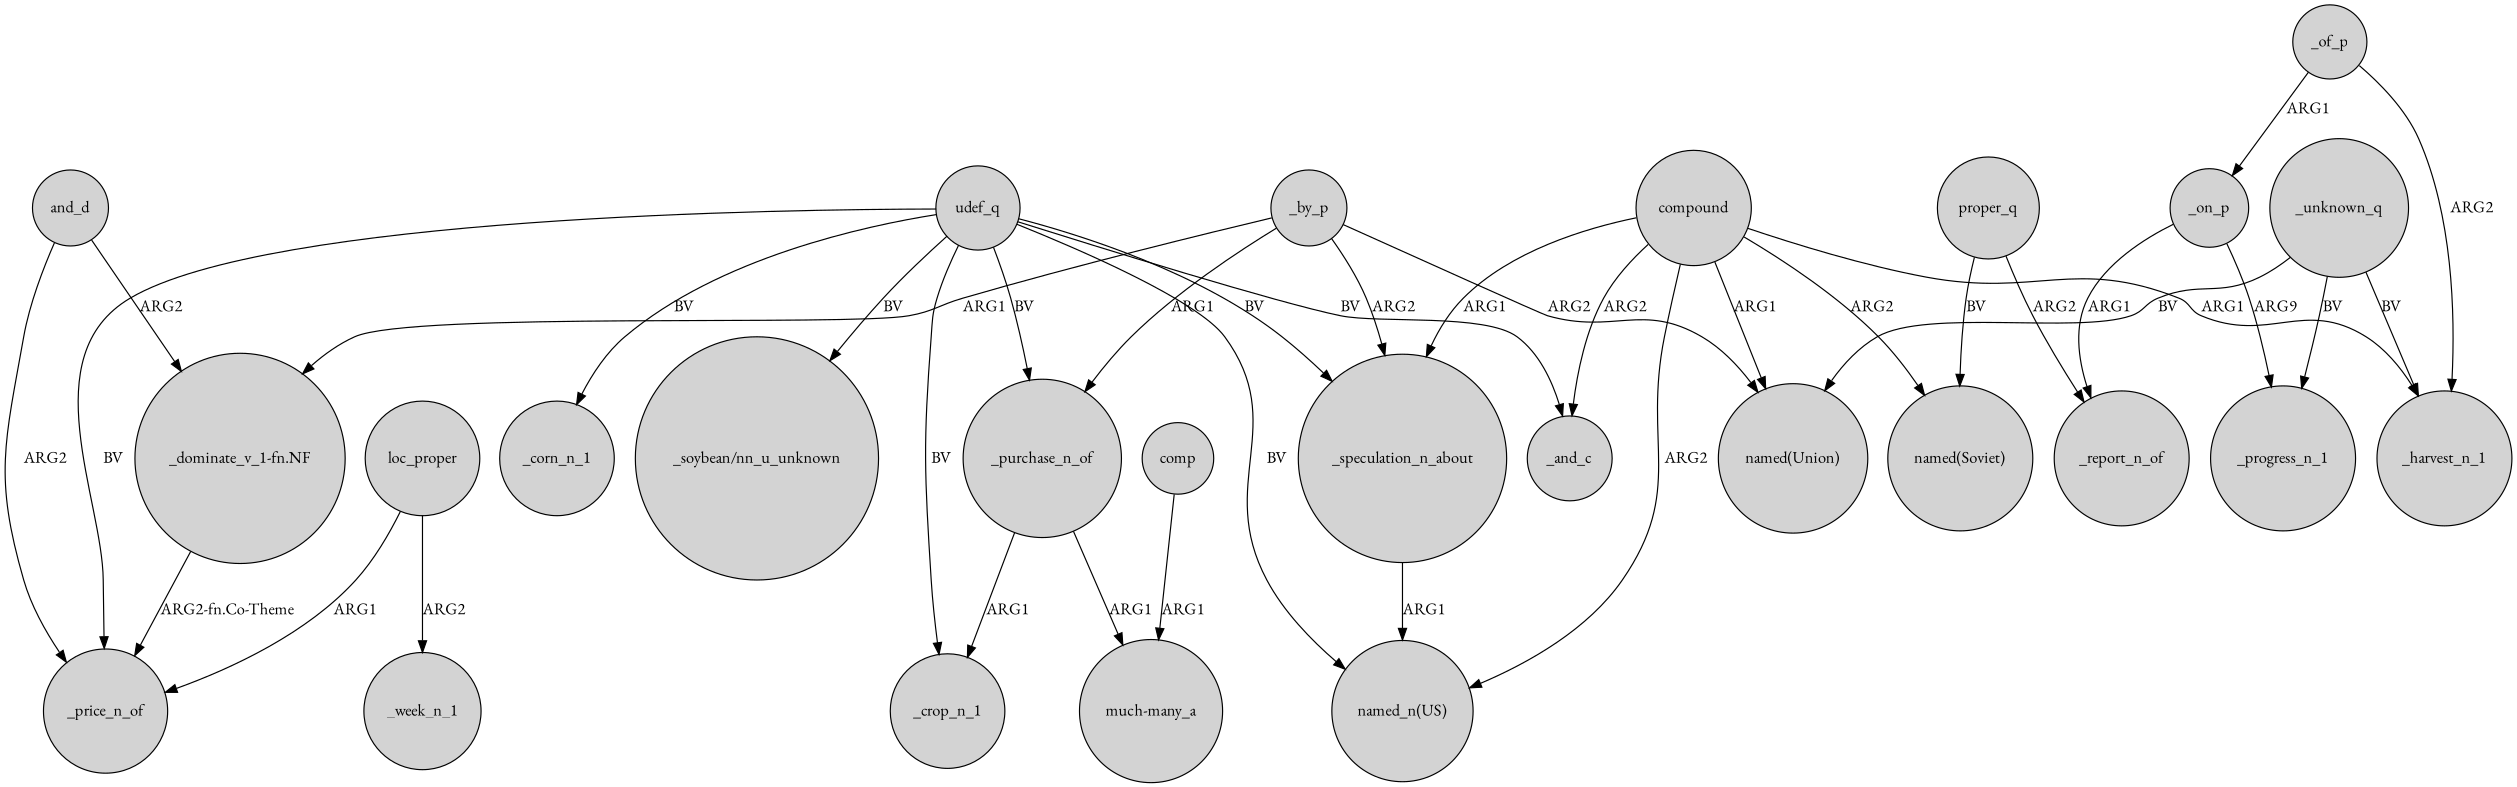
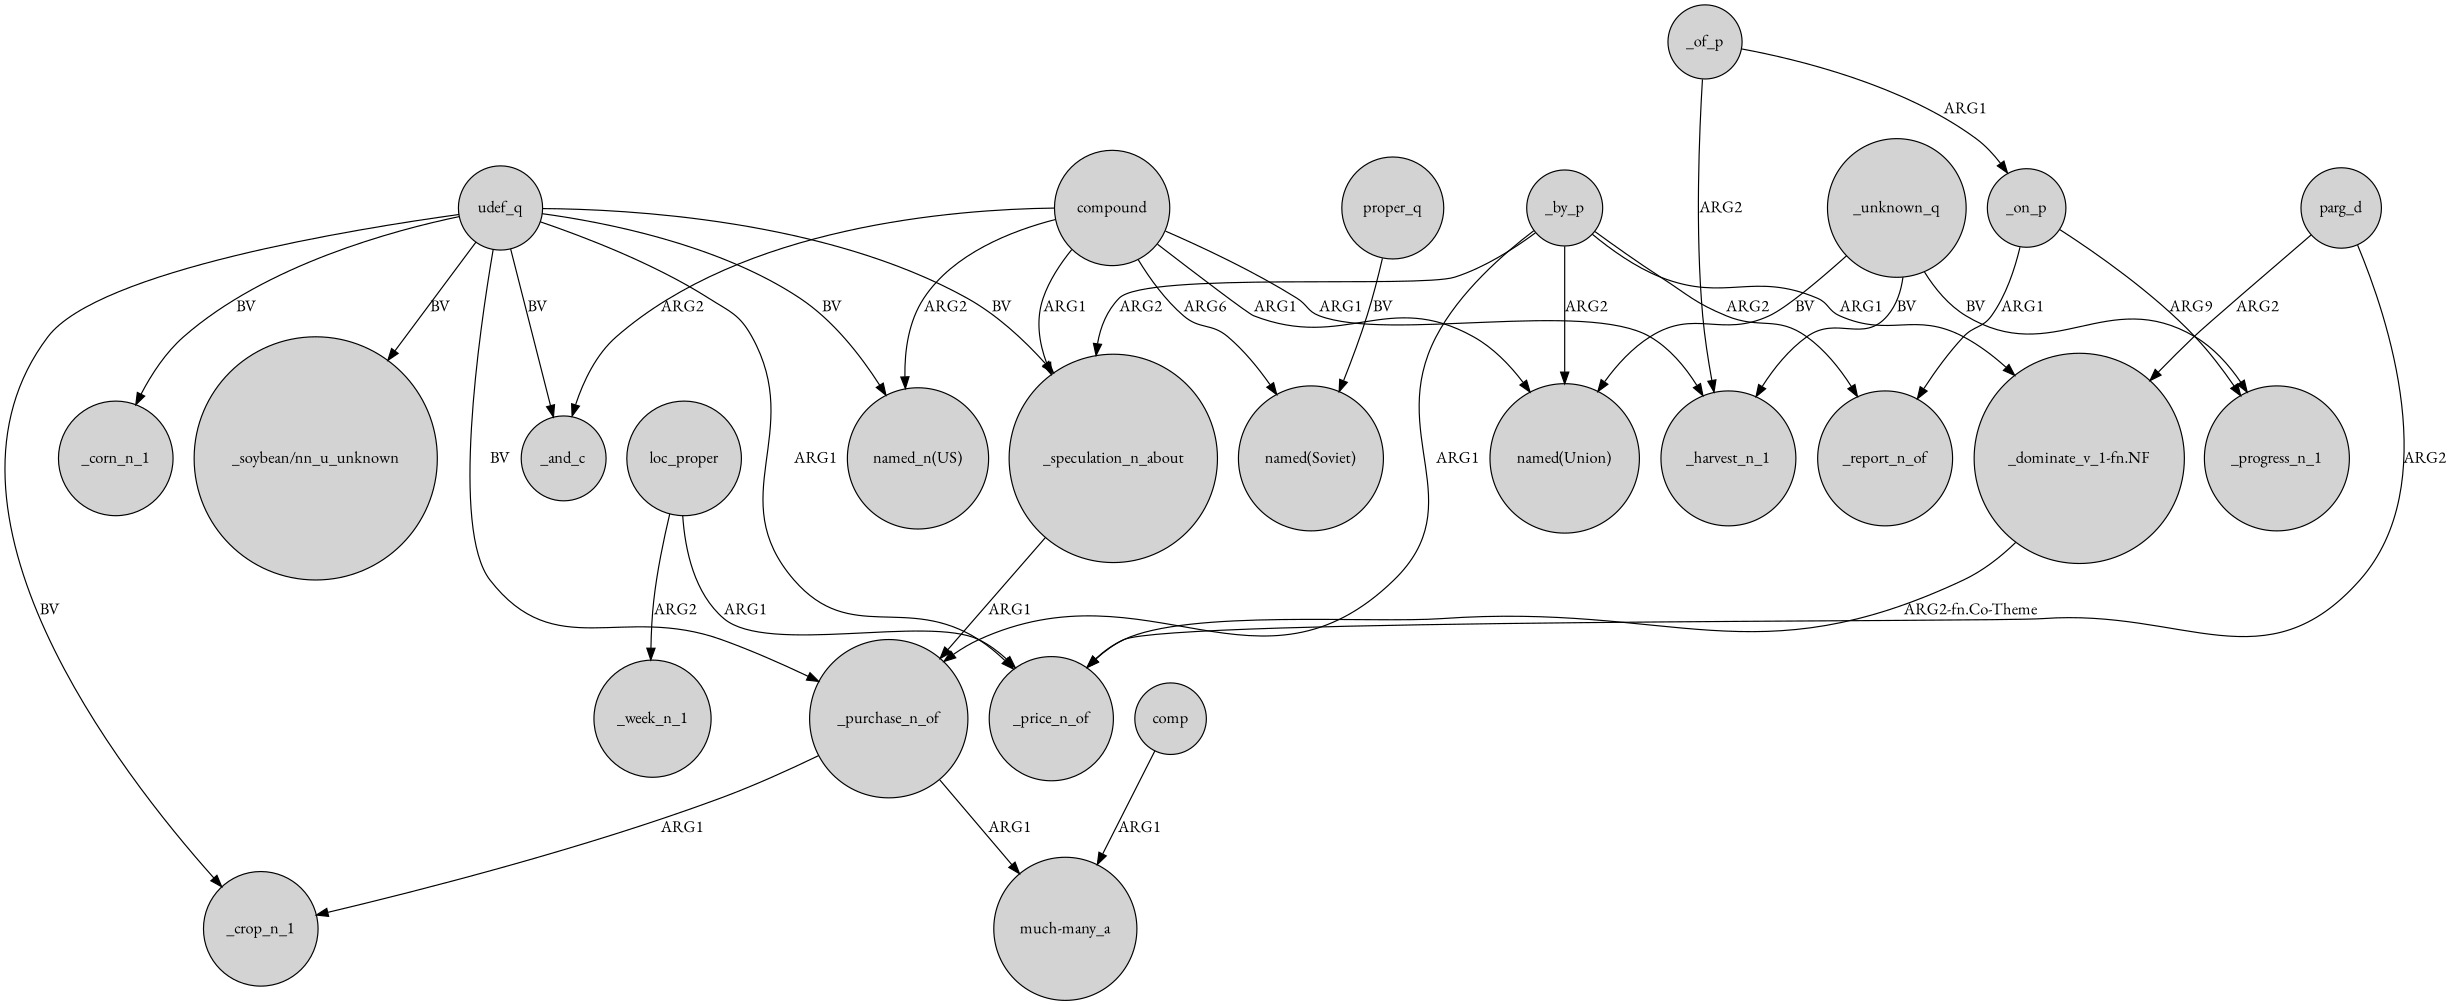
(70, 208) -> (2341, 208)
(1872, 307) -> (1205, 307)
(2042, 333) -> (1724, 315)
(114, 458) -> (816, 458)
(1403, 595) -> (997, 594)
